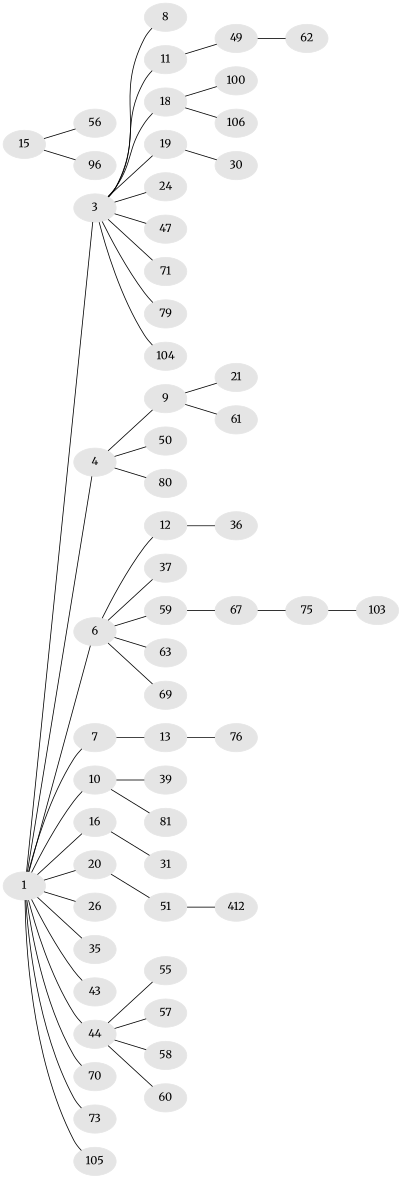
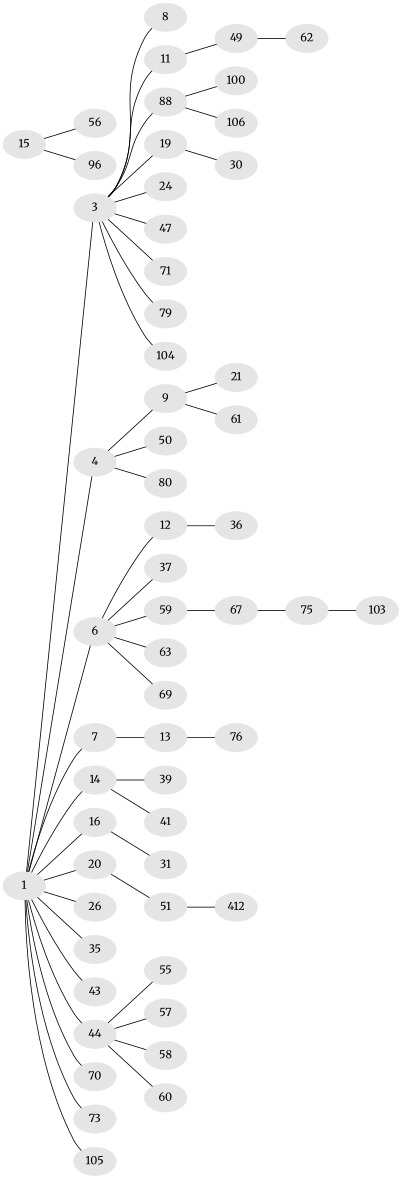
(166, 102) -> (166, 102)
(95, 780) -> (95, 780)
(166, 822) -> (166, 822)
